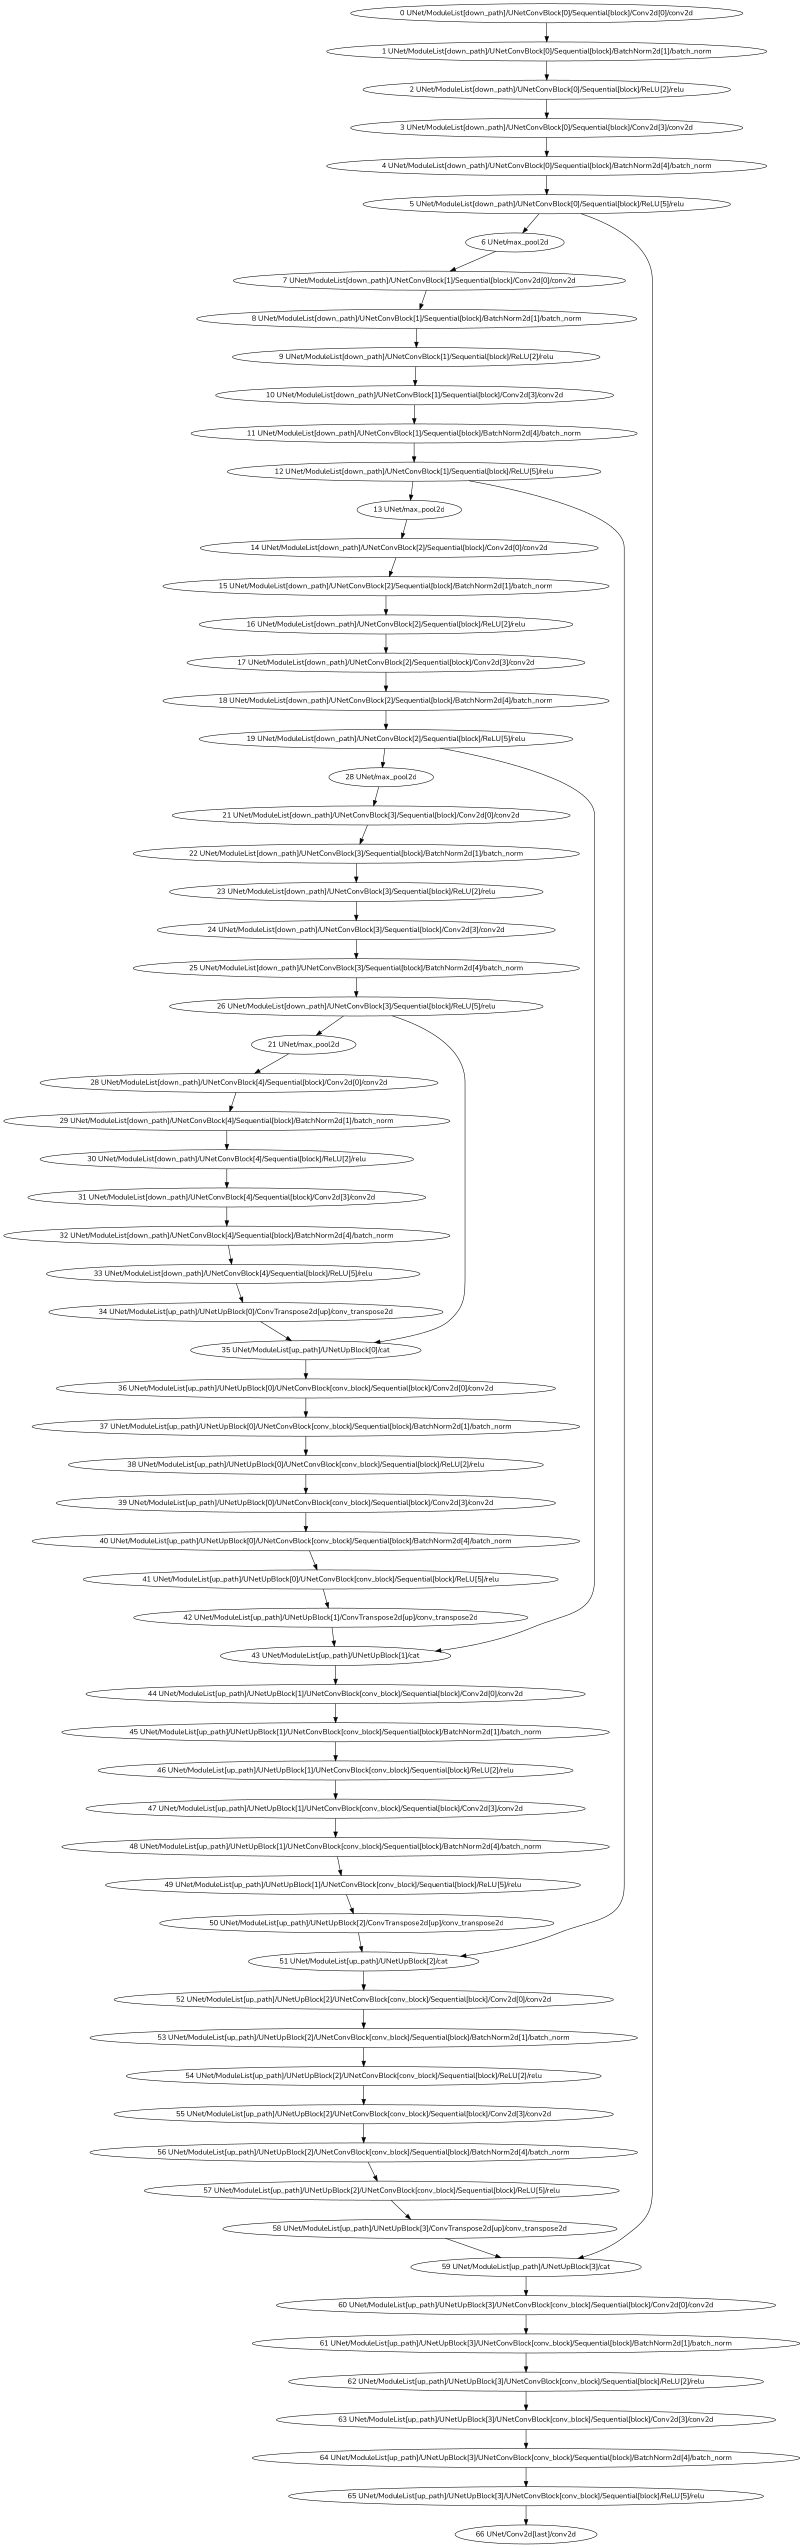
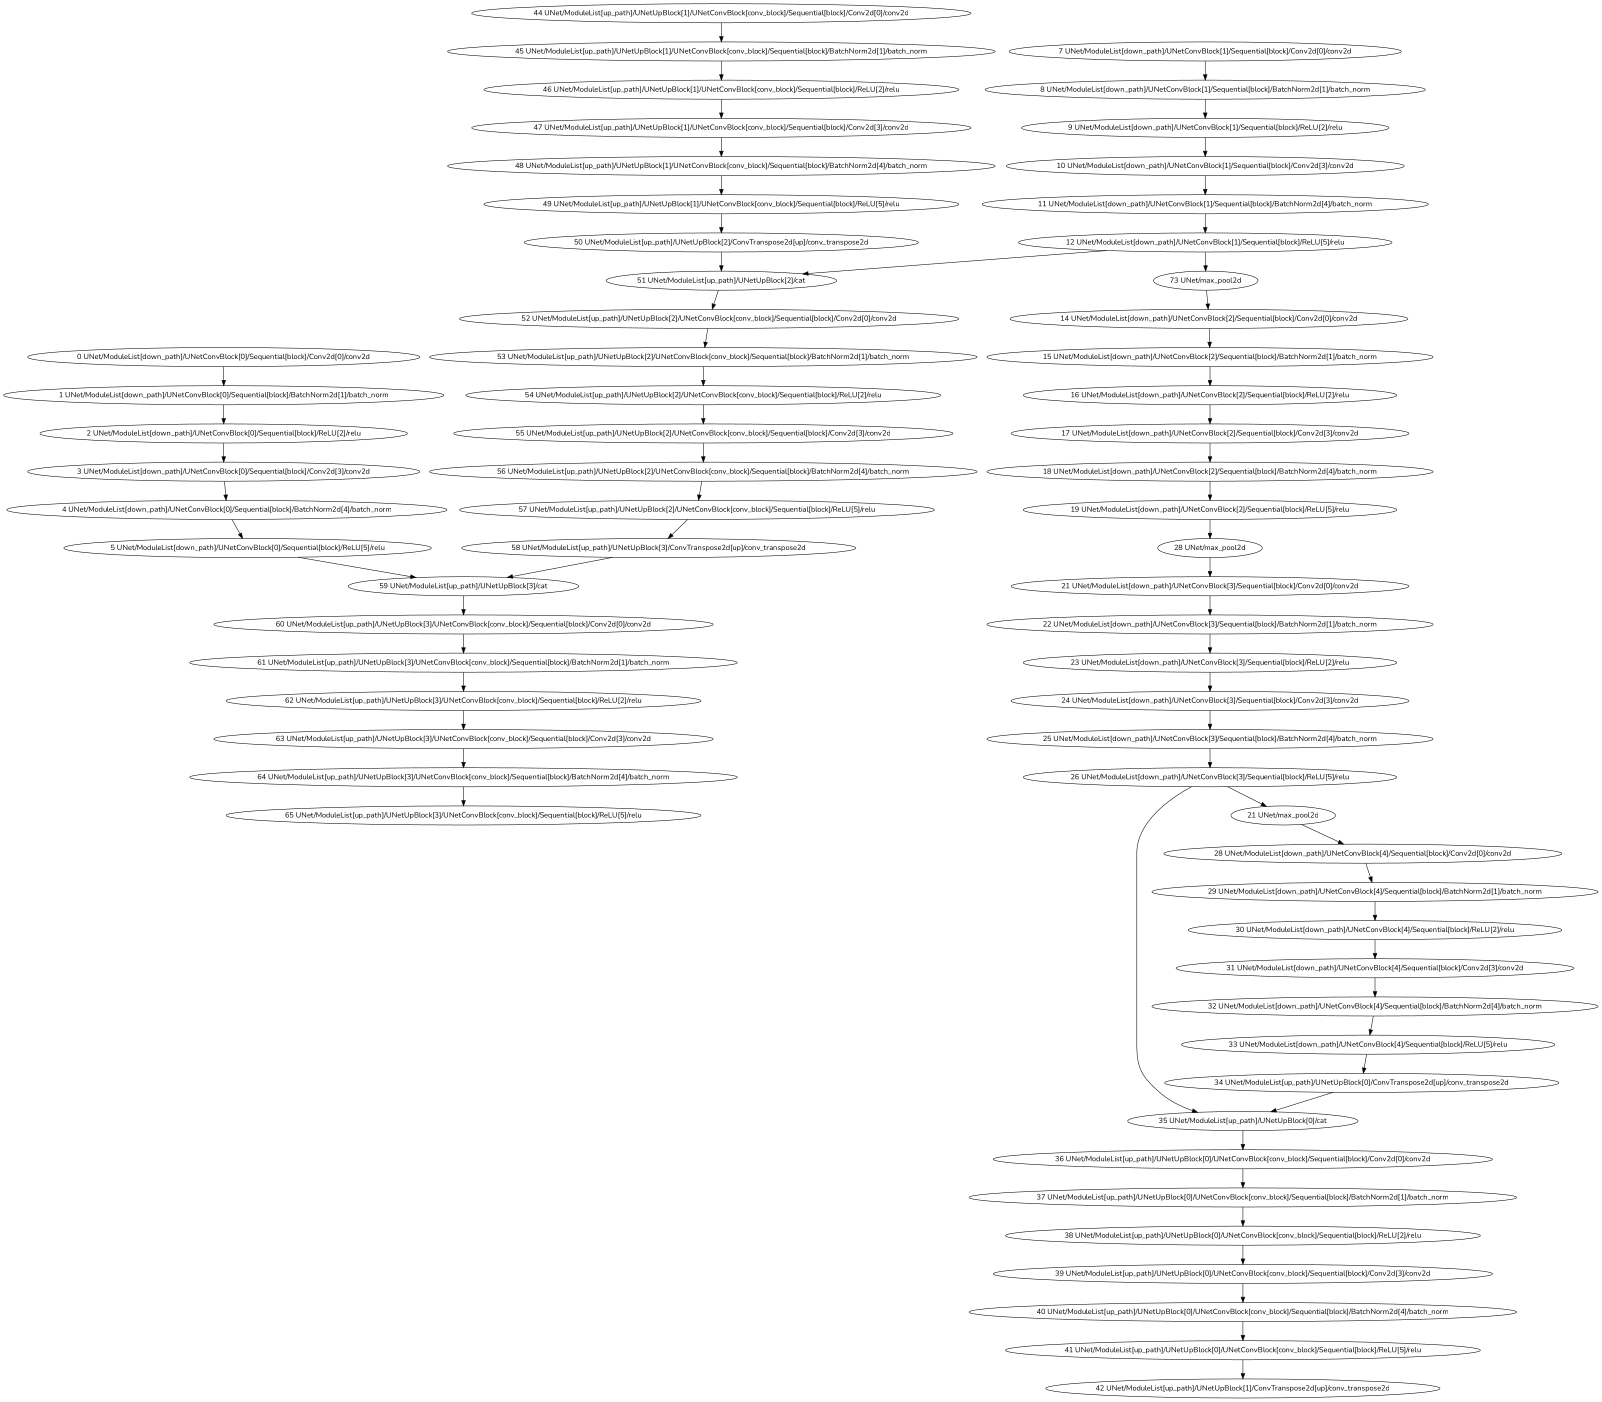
(515, 242) -> none
(409, 510) -> (1206, 281)
(336, 1656) -> none
(526, 2534) -> none
